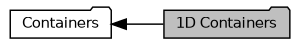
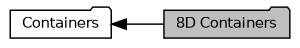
(227, 24) -> (227, 24)
